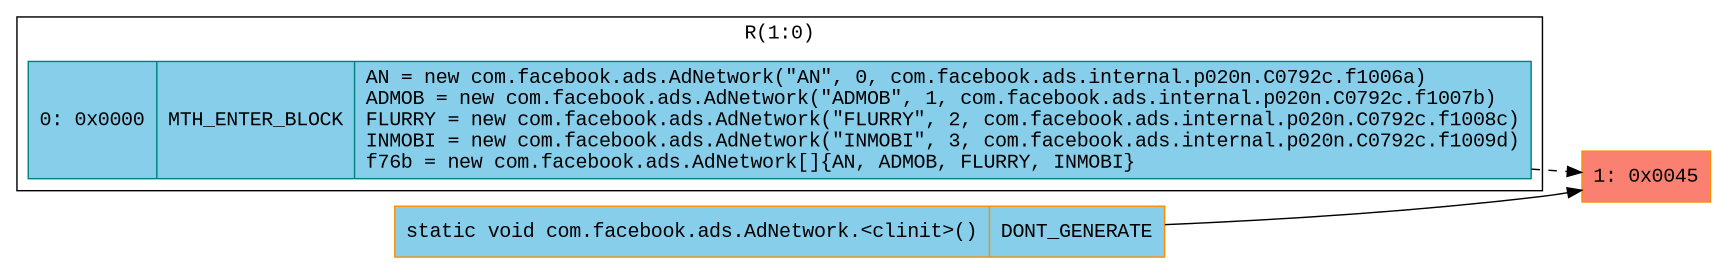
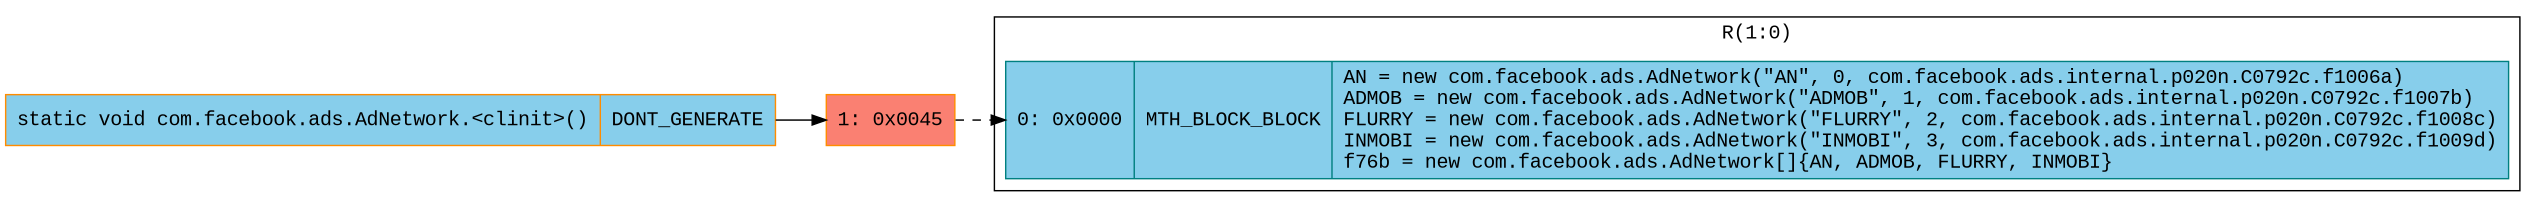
(256, 119) -> (1233, 119)
(1551, 170) -> (973, 120)
